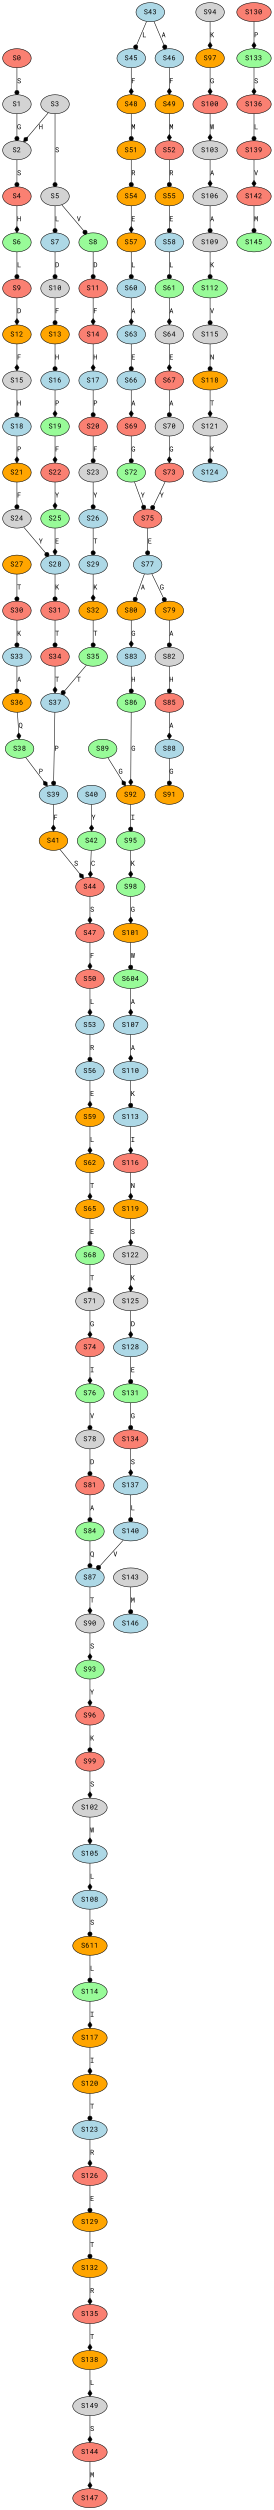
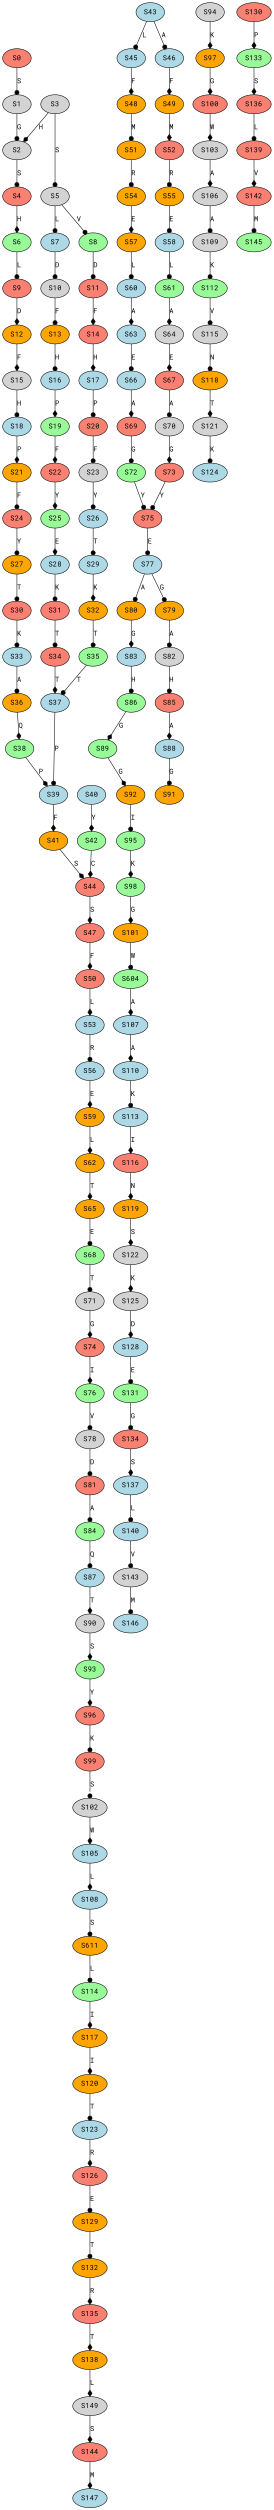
(17, 519) -> (17, 519)
(35, 540) -> (17, 539)
(131, 746) -> (119, 723)
(112, 1553) -> (131, 1552)
(90, 1781) -> (90, 1781)
(90, 2498) -> (90, 2498)
